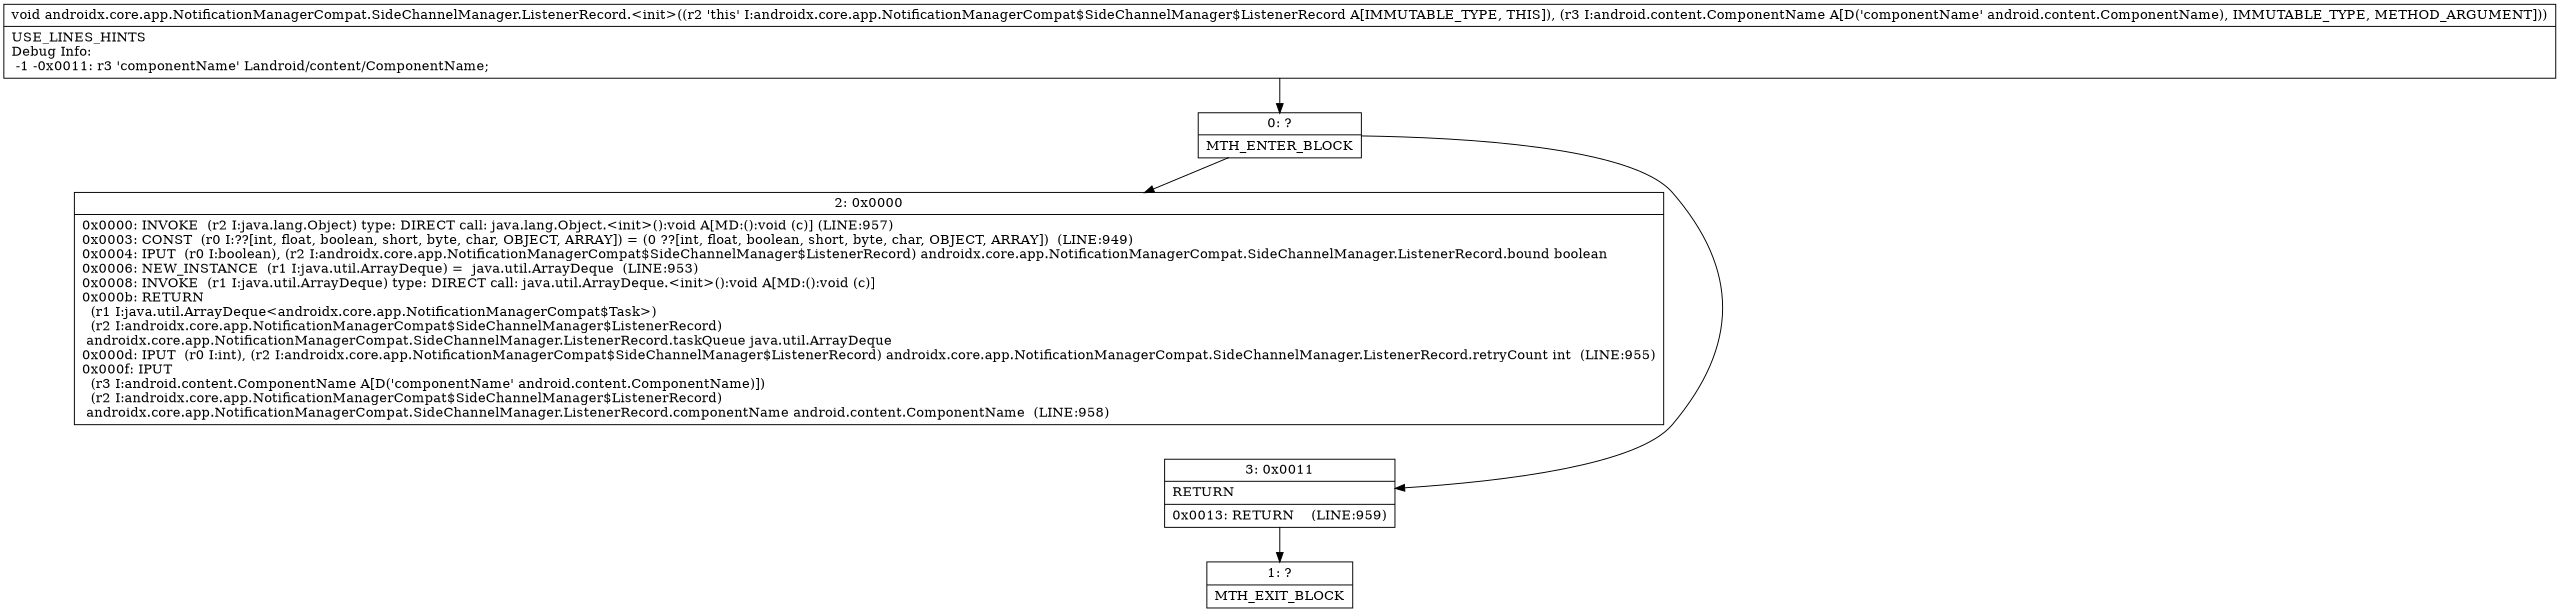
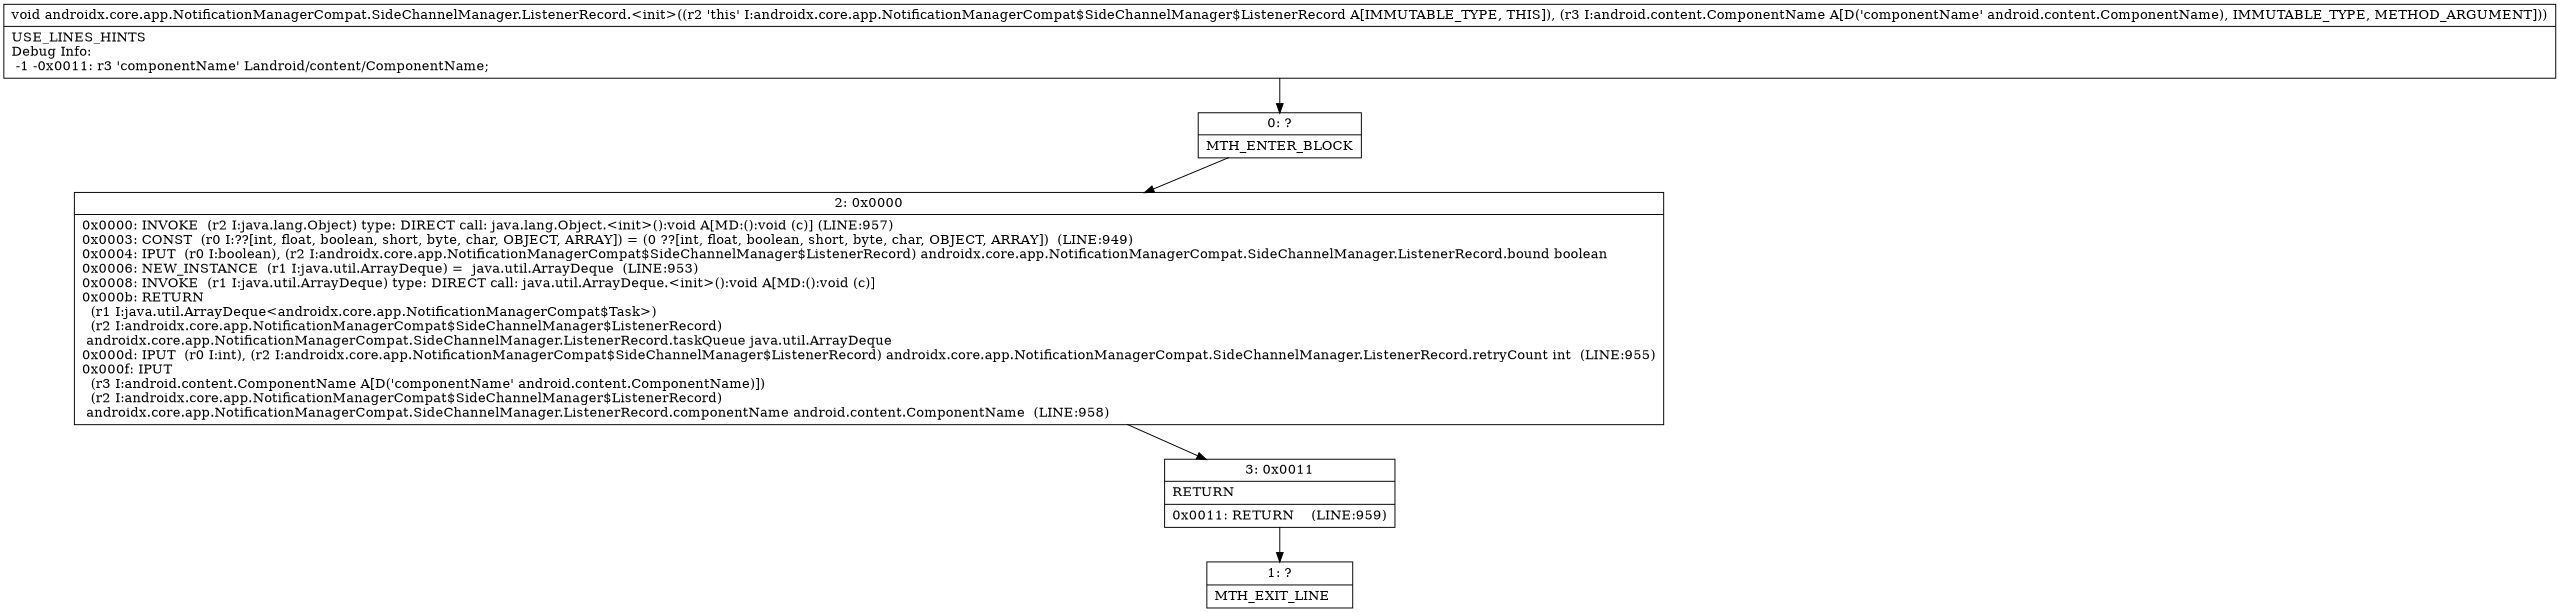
(1720, 288) -> (1162, 440)
(1280, 515) -> (1280, 515)
(1280, 596) -> (1273, 596)
